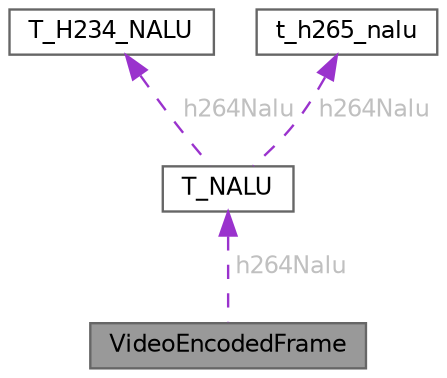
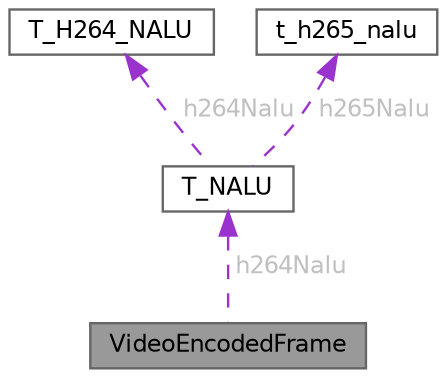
(112, 32) -> (112, 32)
(371, 111) -> (371, 111)
